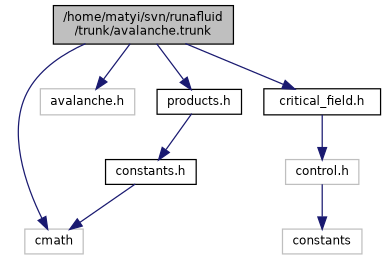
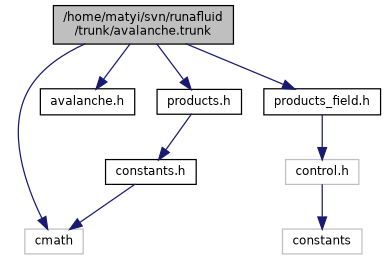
(88, 102) -> (88, 102)
(322, 102) -> (322, 102)
